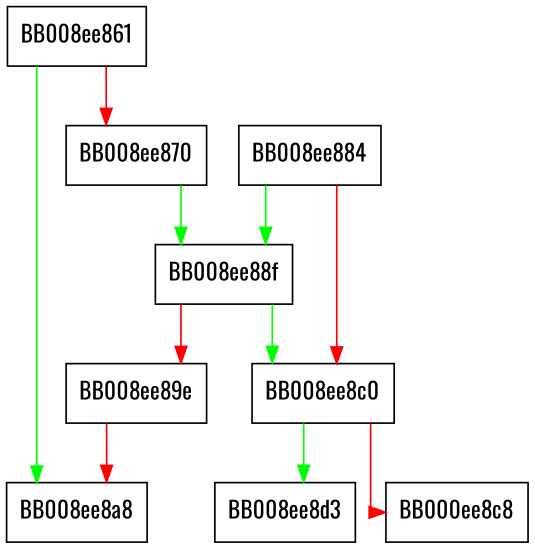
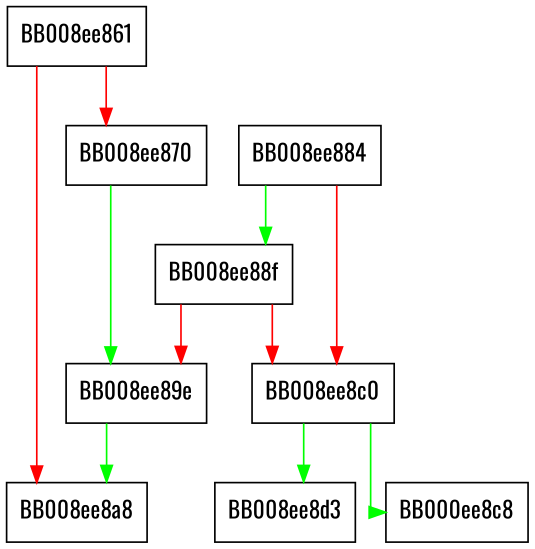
(181, 206) -> (111, 266)
(37, 266) -> (37, 266)
(272, 325) -> (272, 325)
(107, 444) -> (107, 444)
(371, 469) -> (371, 469)
